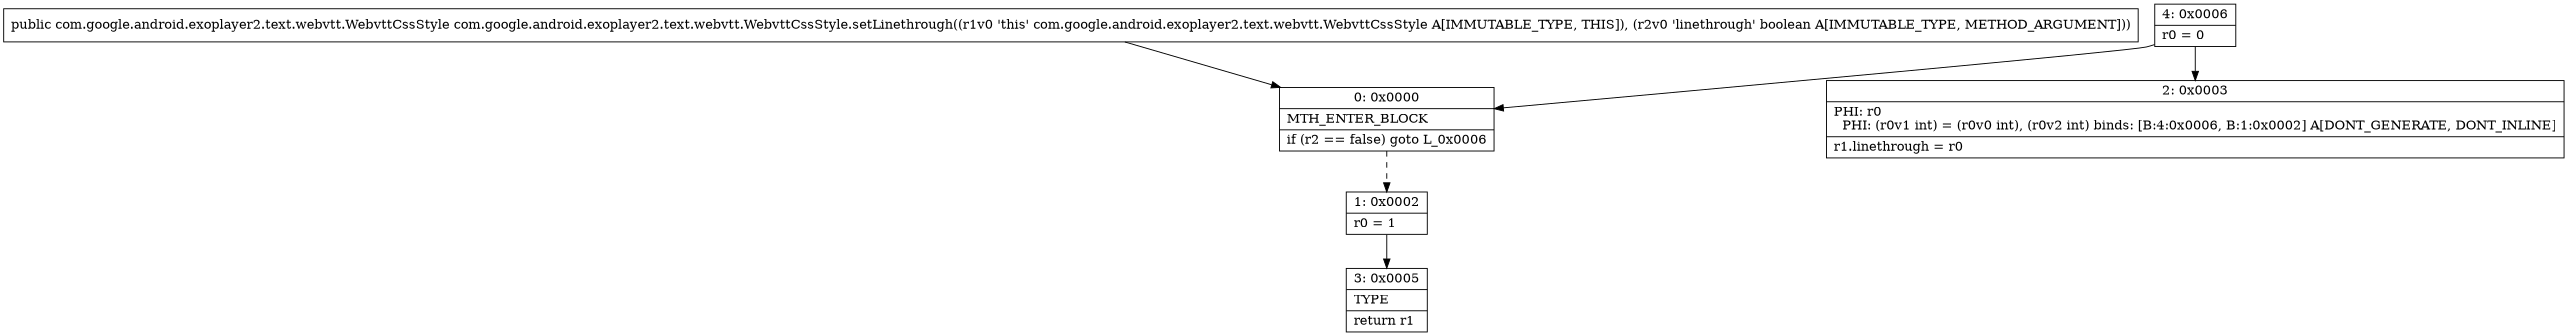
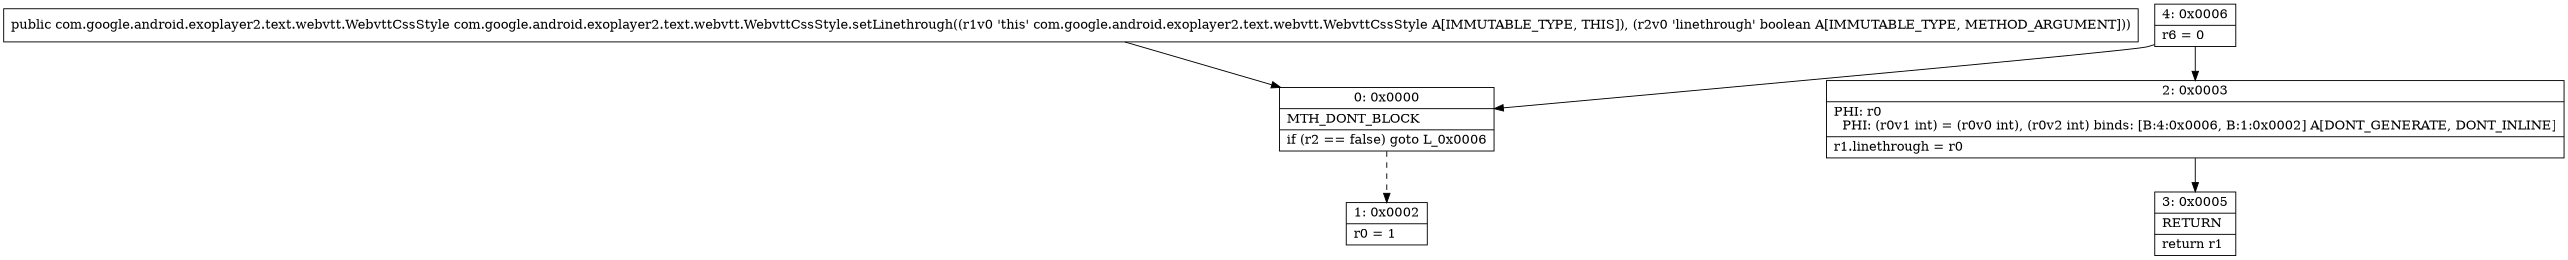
(2183, 35) -> (2183, 35)
(1358, 119) -> (1354, 119)
(1387, 247) -> (2195, 170)
(1372, 300) -> (2192, 223)
